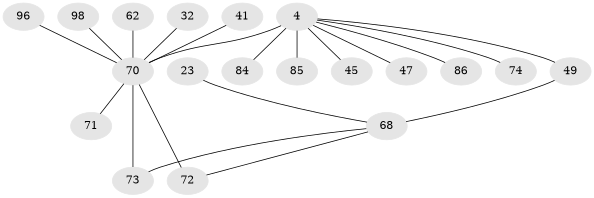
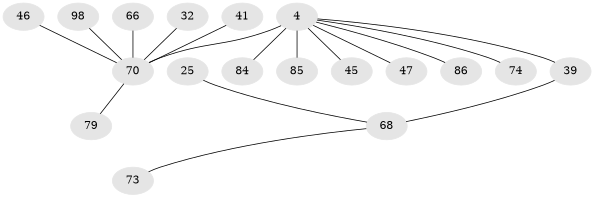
(24, 17) -> (24, 17)
(133, 17) -> (133, 17)
(188, 71) -> (188, 71)
(571, 71) -> (571, 71)
(91, 126) -> (91, 126)
(133, 126) -> none
(188, 181) -> none
